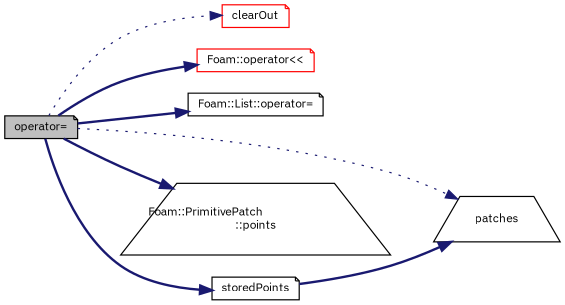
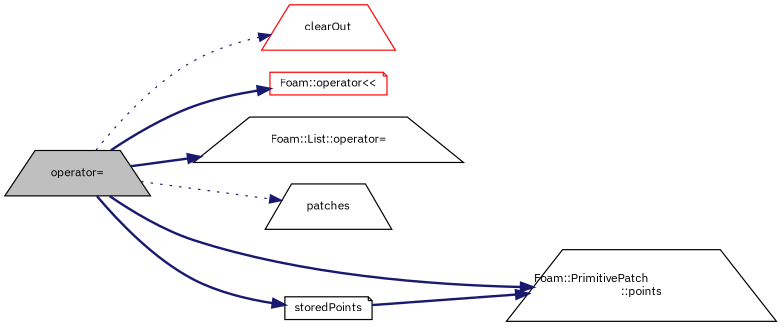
(256, 16) -> (328, 27)
(256, 105) -> (328, 140)
(41, 127) -> (78, 173)
(371, 271) -> (444, 300)
